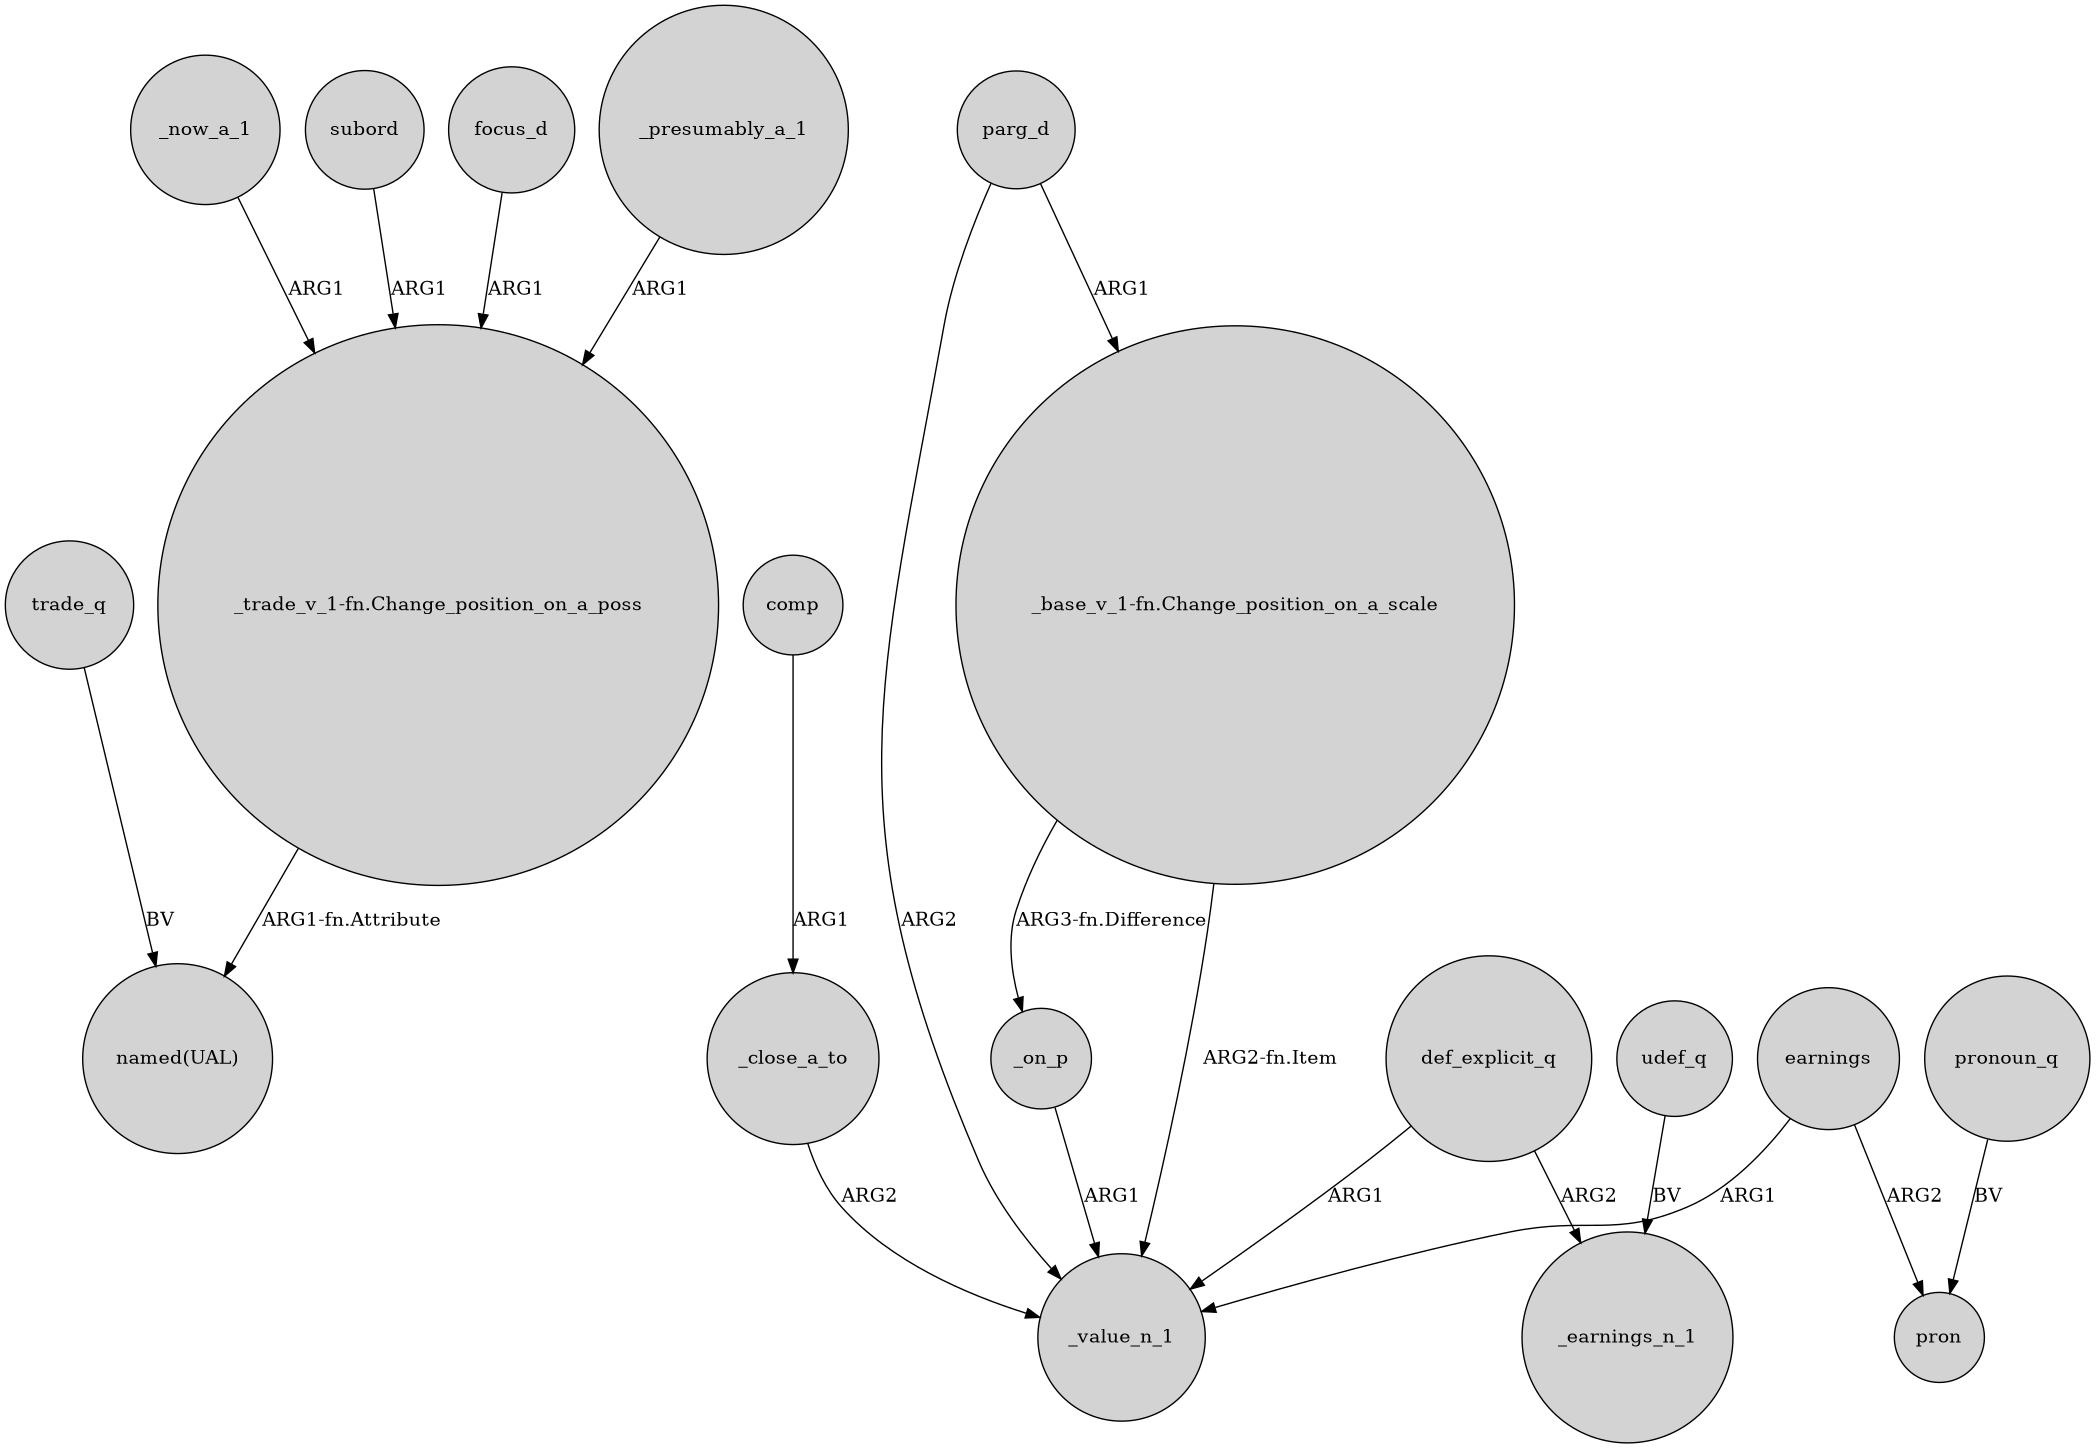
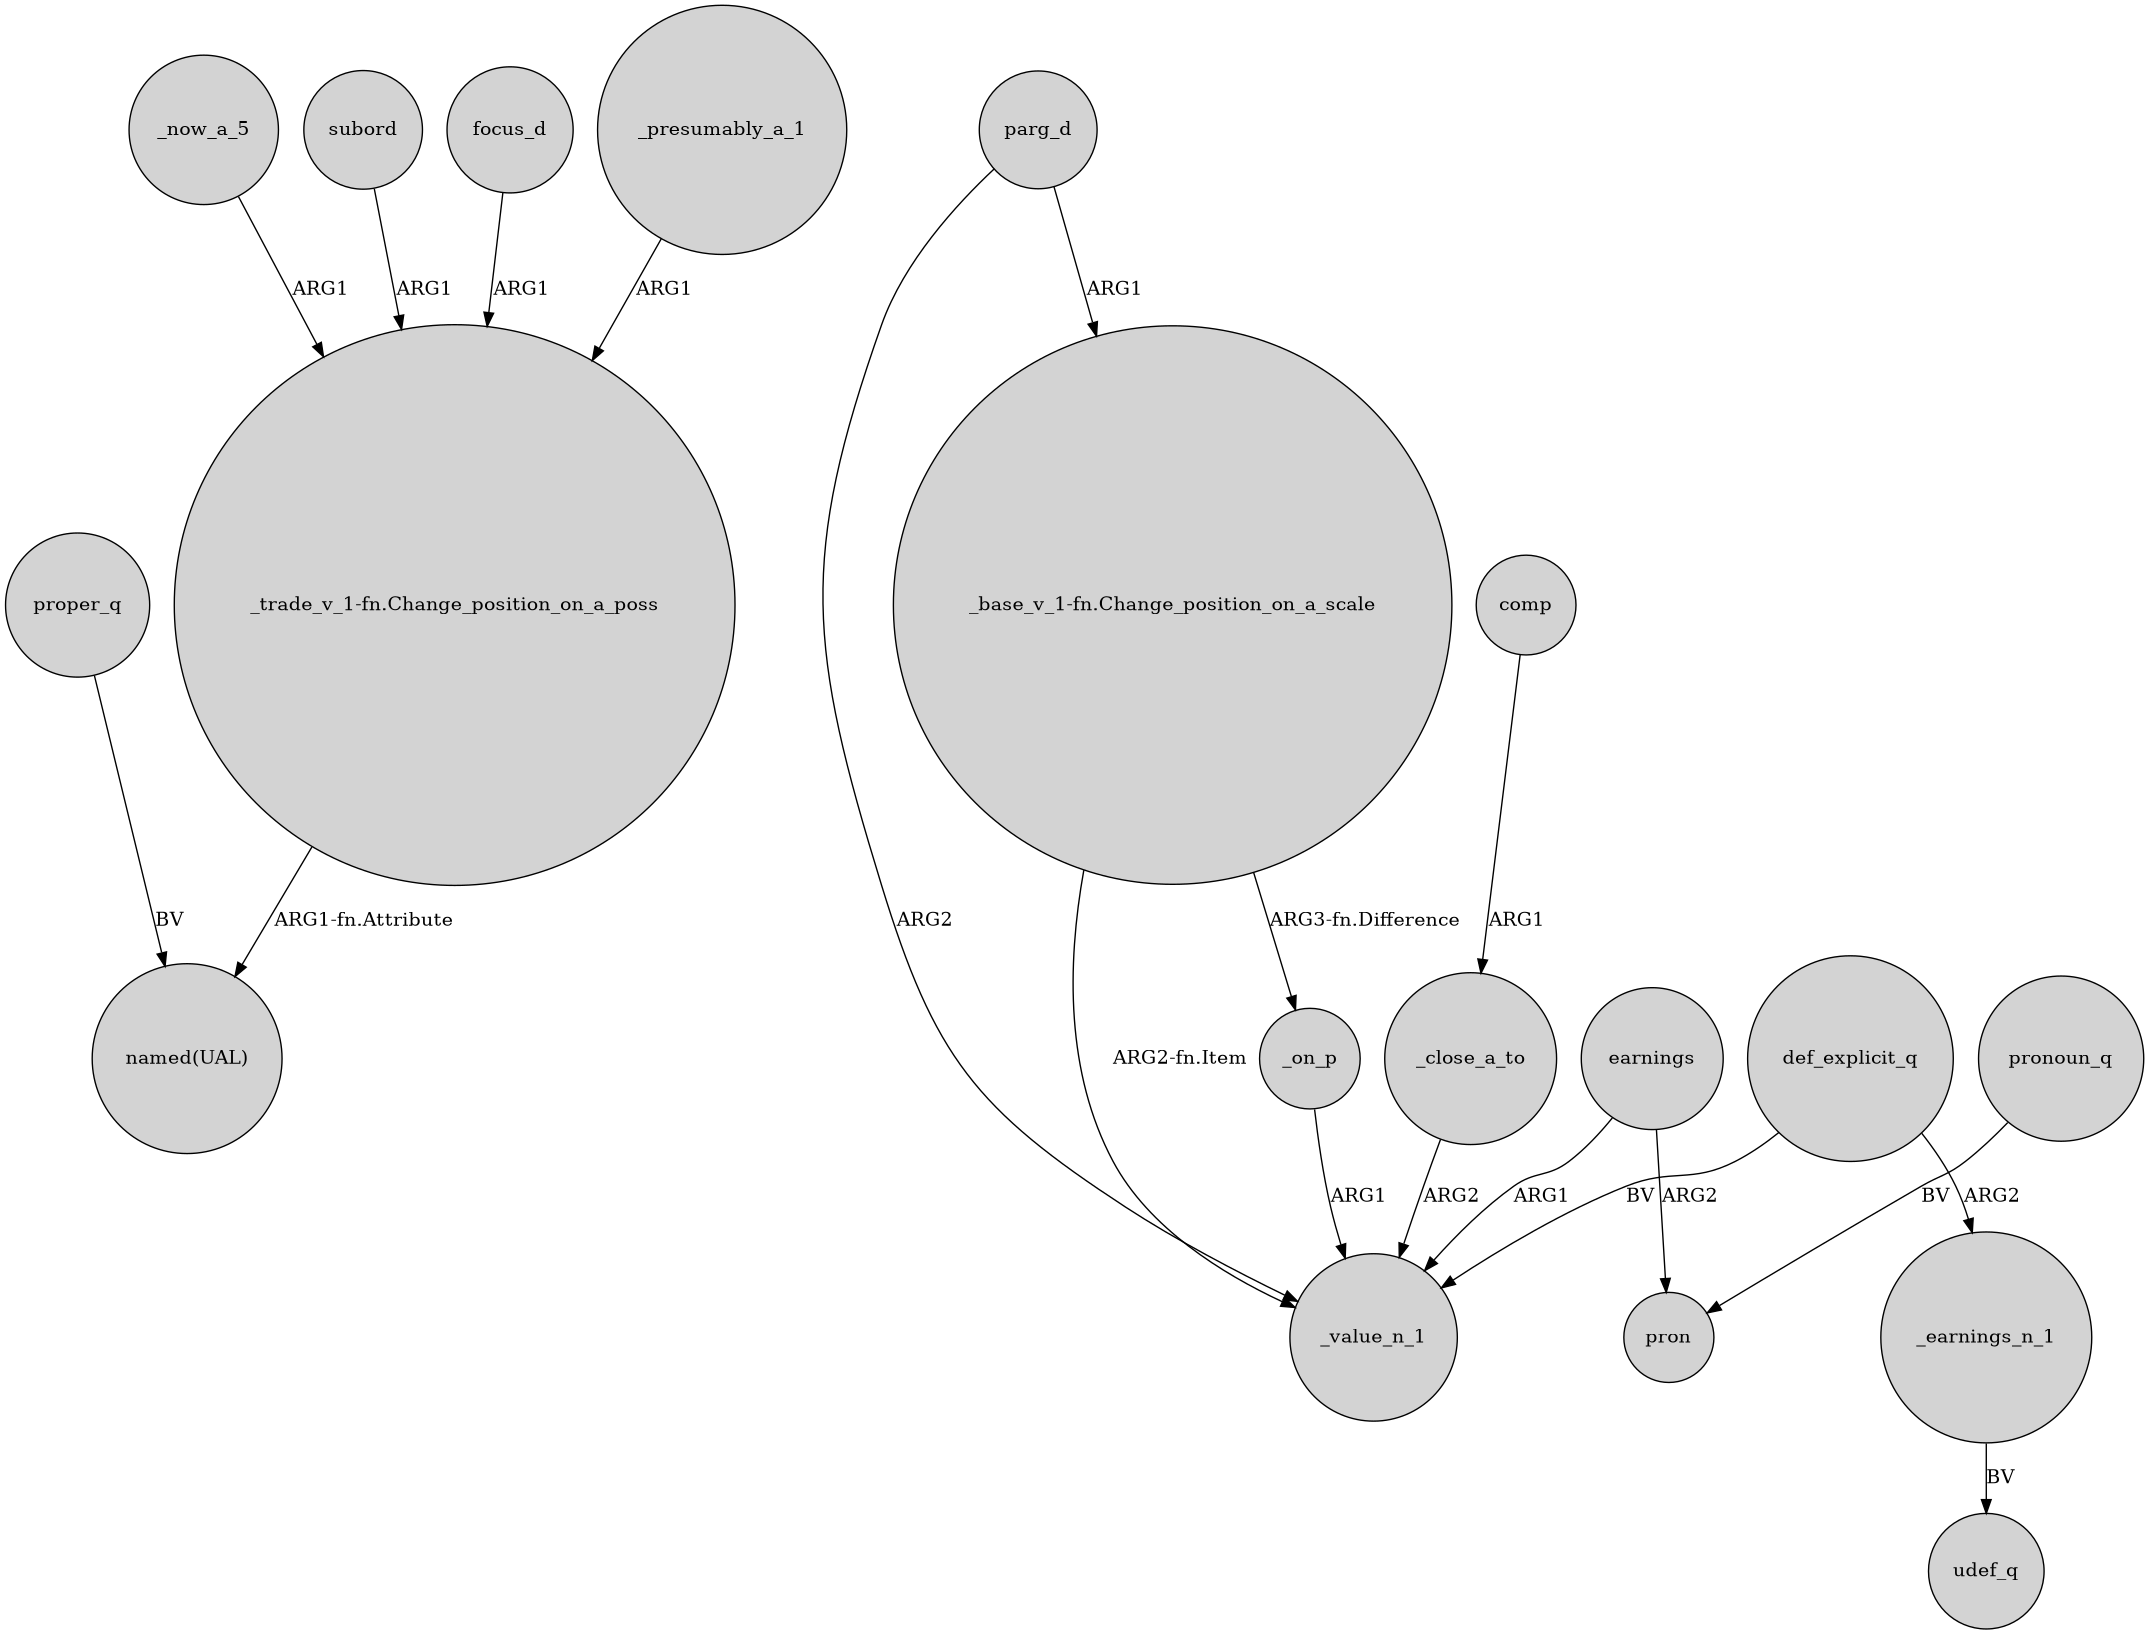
(205, 130) -> (204, 130)
(70, 605) -> (78, 605)
(1656, 1168) -> (1986, 1471)
(1357, 1197) -> (1640, 1197)
